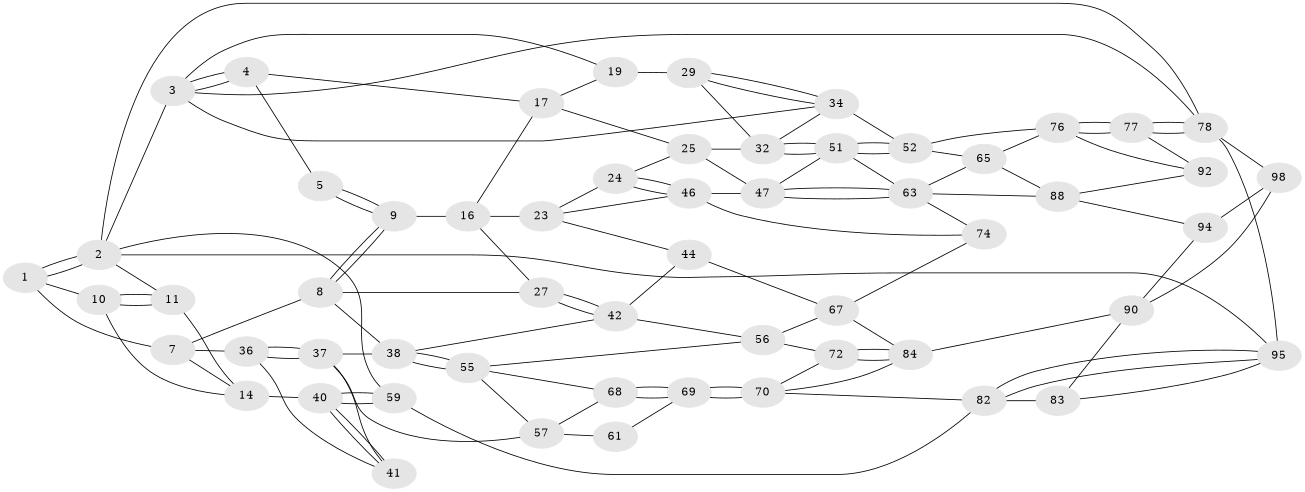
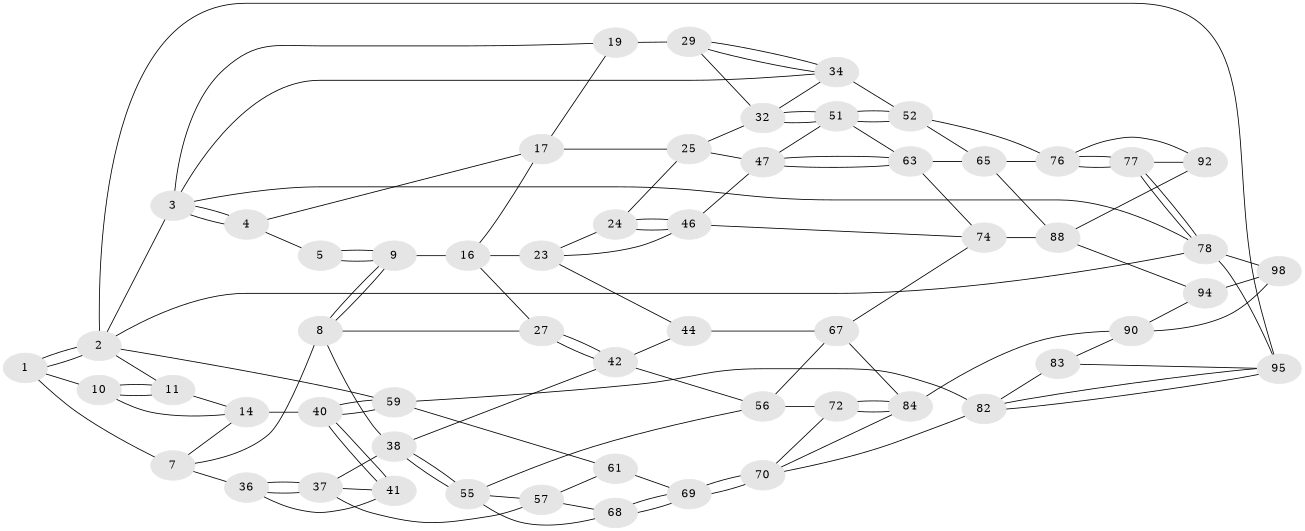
(984, 195) -> (1021, 238)
none -> (505, 435)
